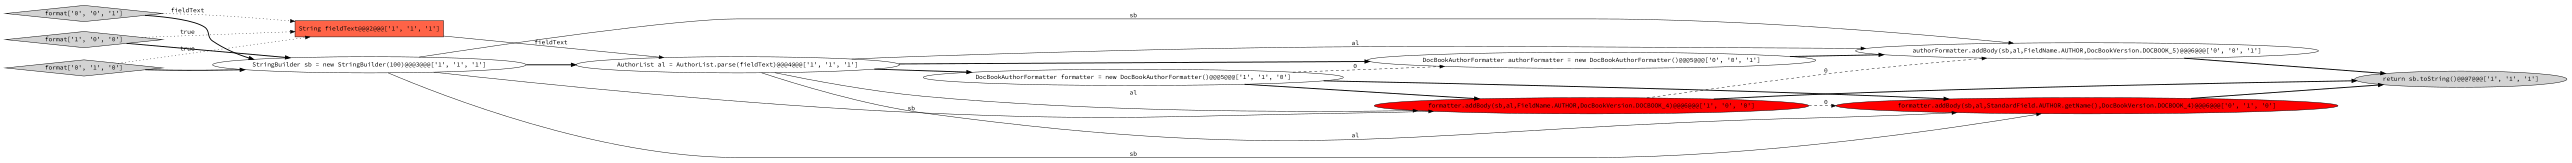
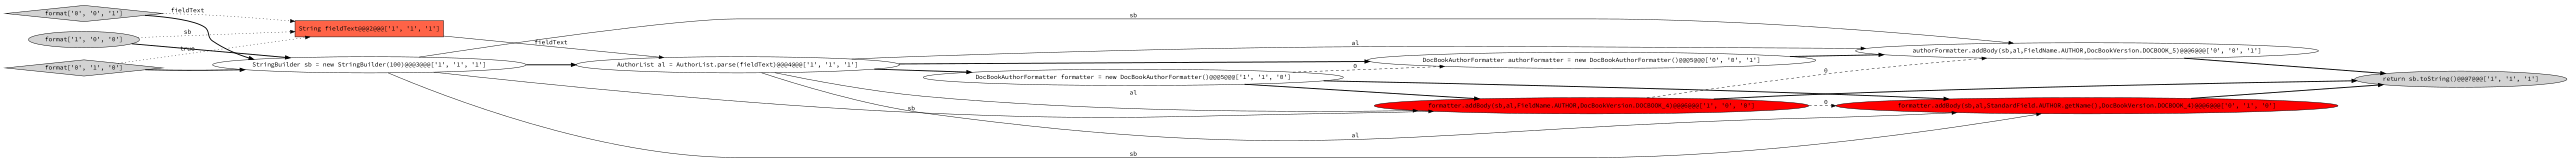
(188, 32) -> (188, 32)
(84, 40) -> (84, 40)
